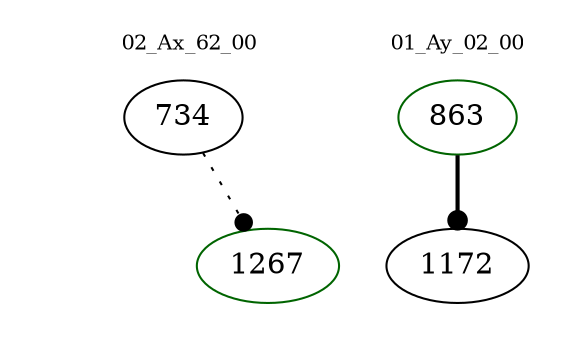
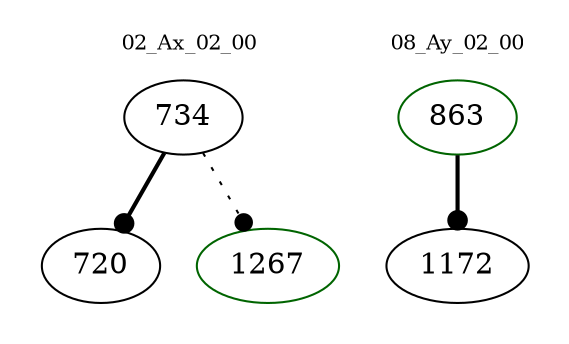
(190, 44) -> (190, 44)
(458, 44) -> (458, 44)
none -> (101, 266)
